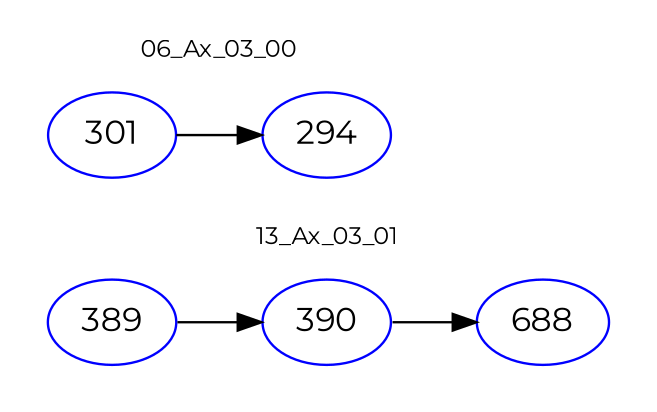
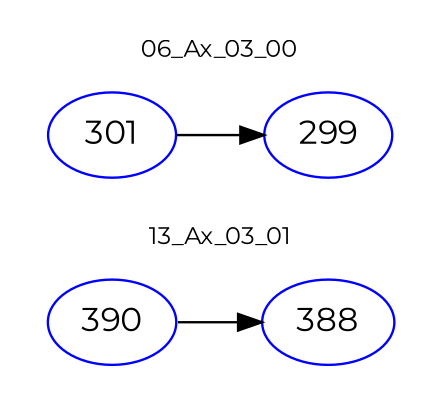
(327, 135) -> (328, 135)
(112, 322) -> none
(543, 322) -> (328, 322)
